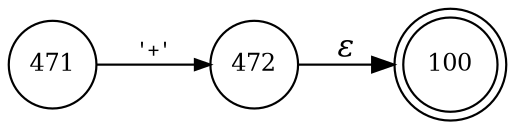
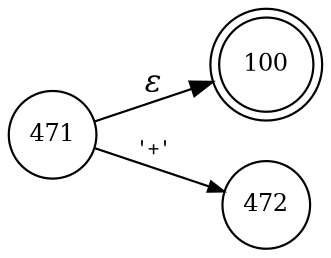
(335, 65) -> (143, 105)
